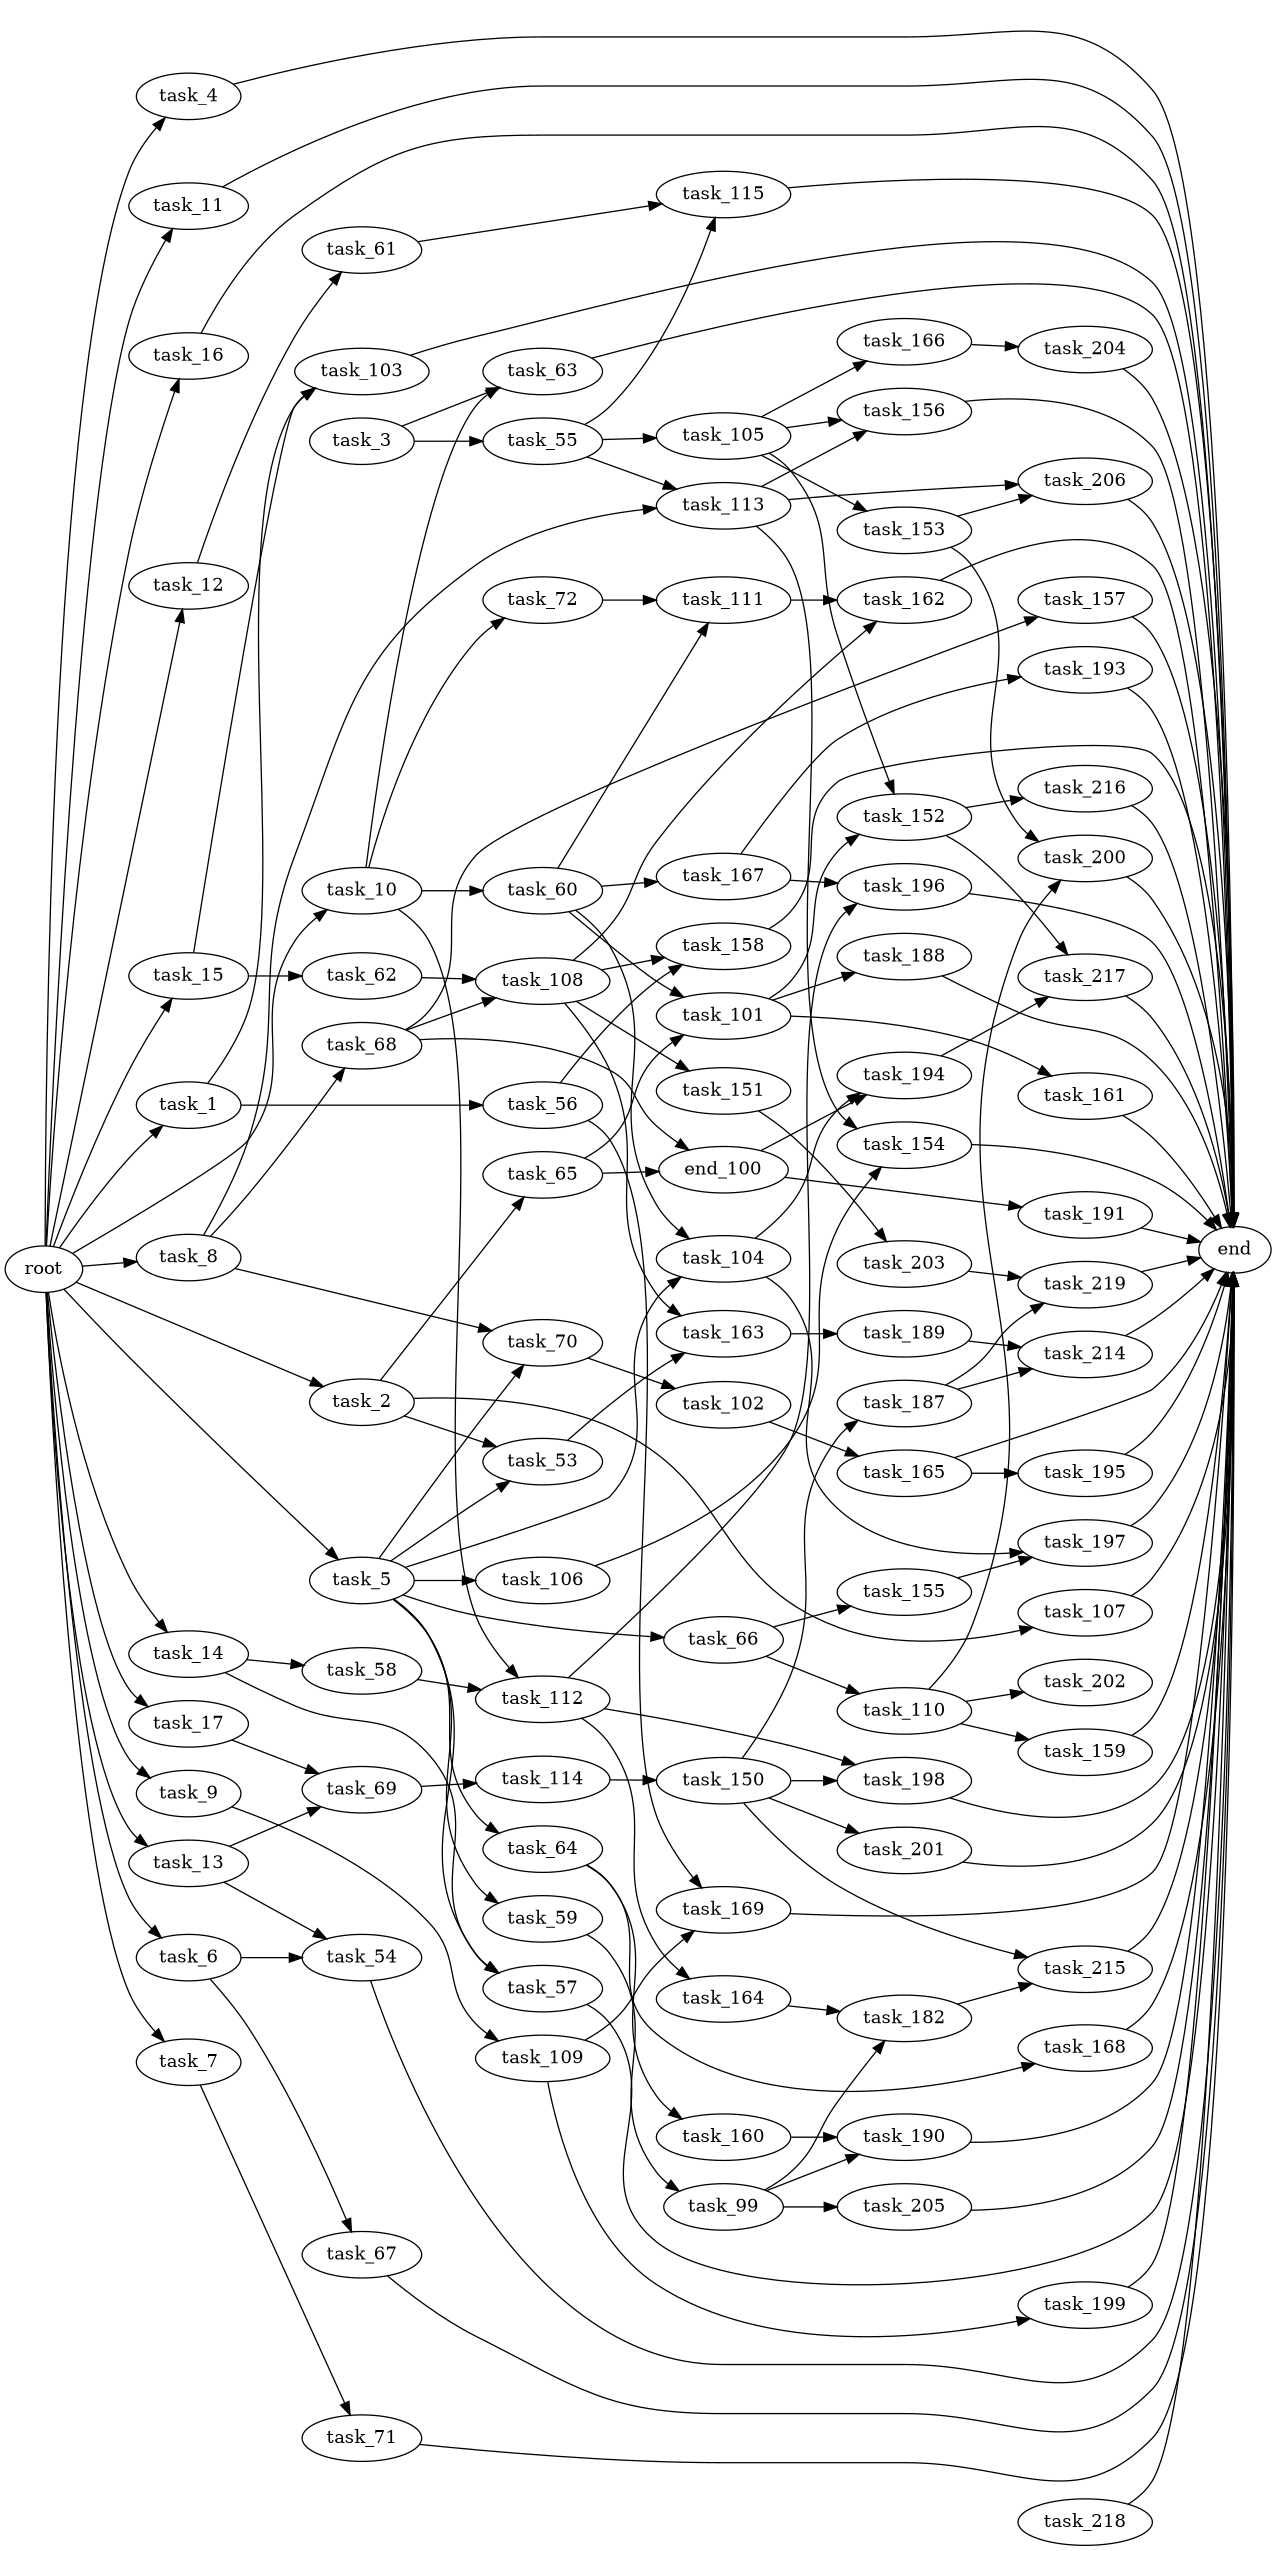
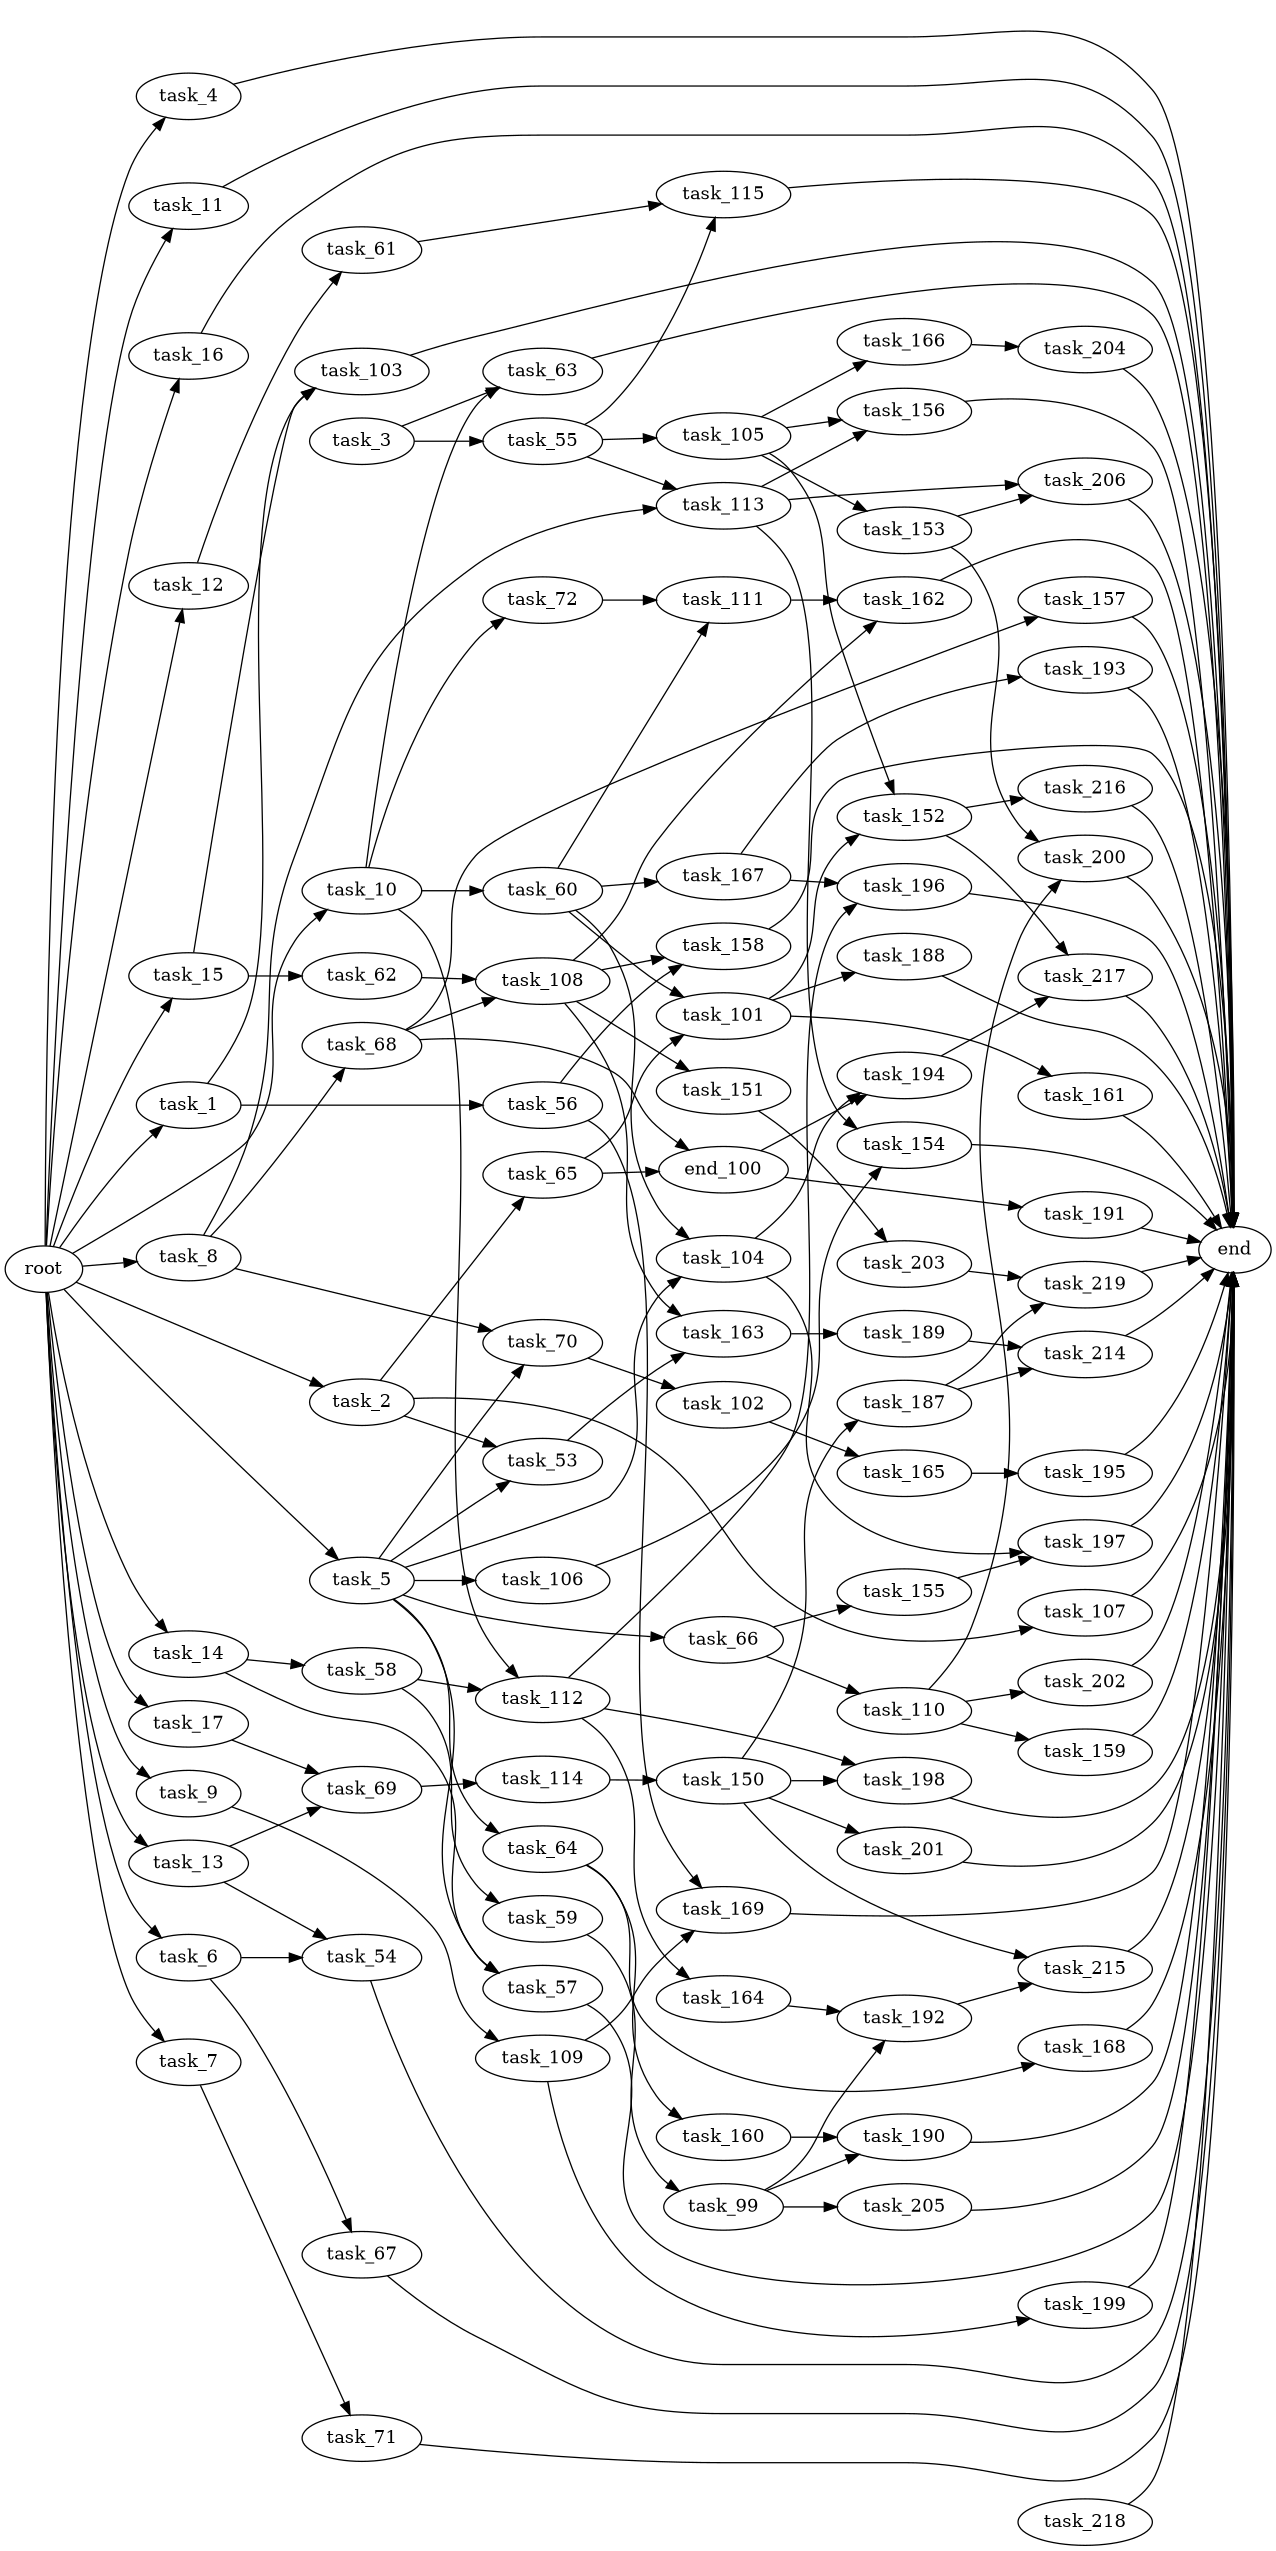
(1114, 1405) -> (1195, 1523)
(450, 1744) -> (440, 1732)
(904, 2018) -> (904, 2018)
